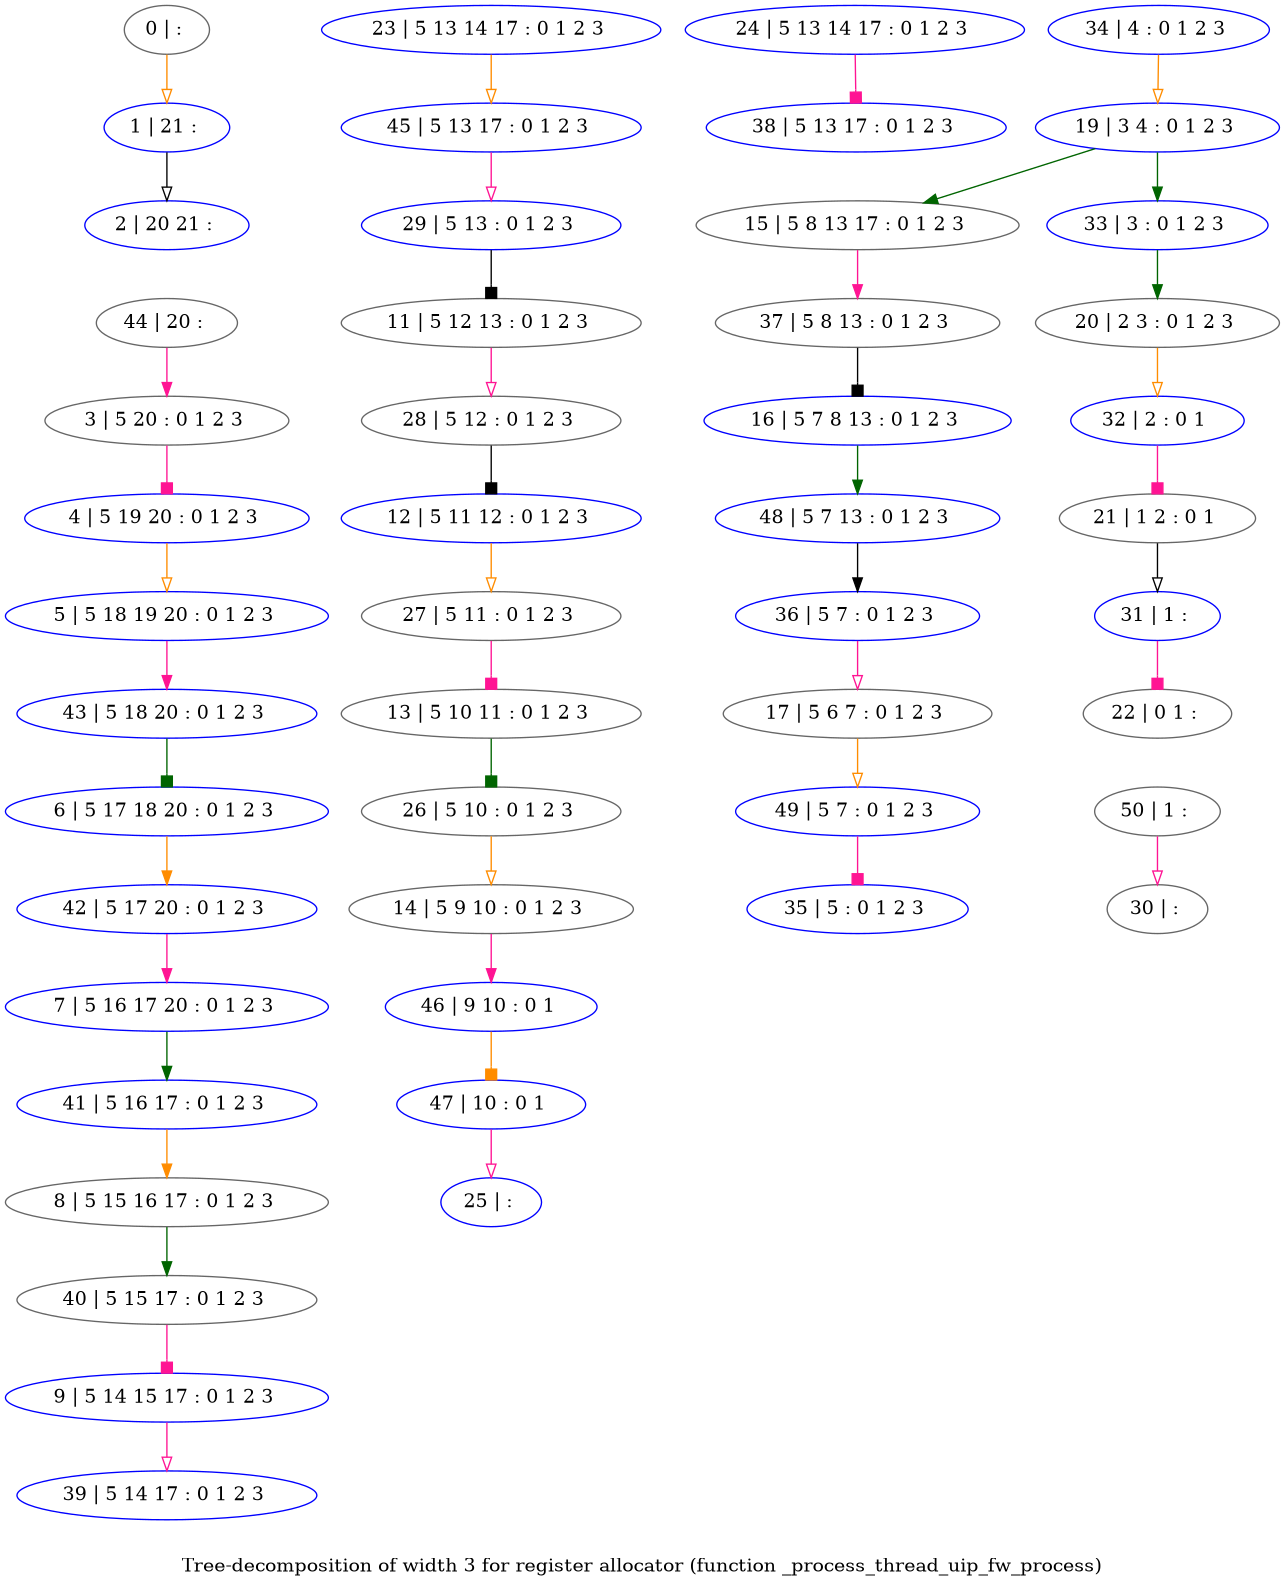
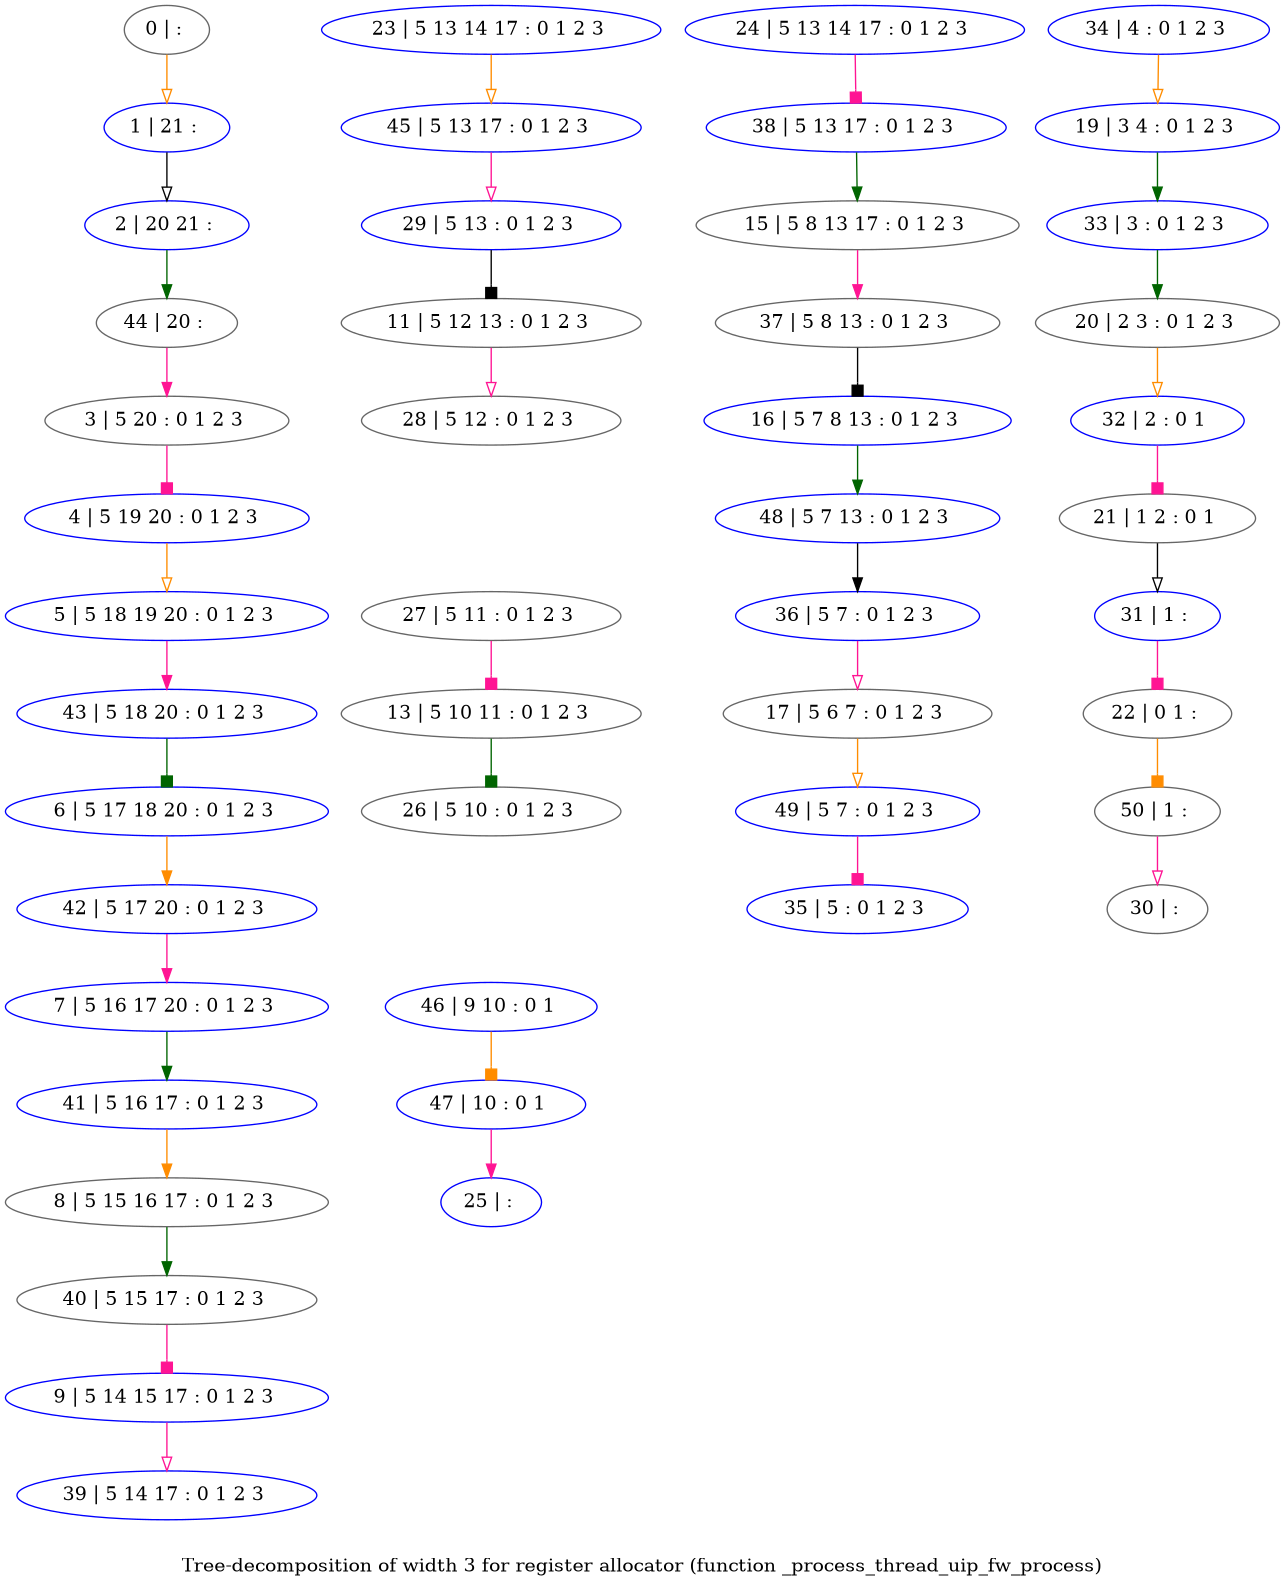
(1016, 174) -> (857, 170)
none -> (167, 267)
(491, 518) -> none
none -> (1157, 756)
(491, 909) -> none
(491, 1147) -> (491, 1147)
